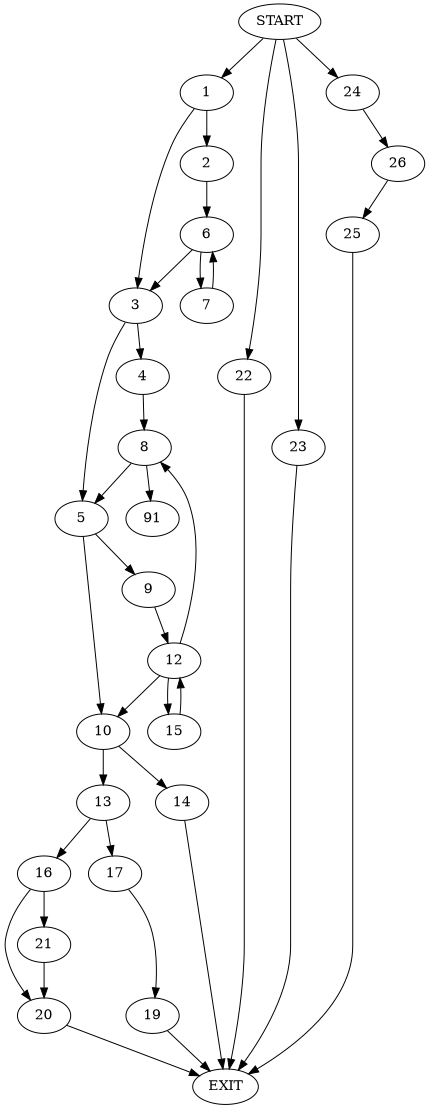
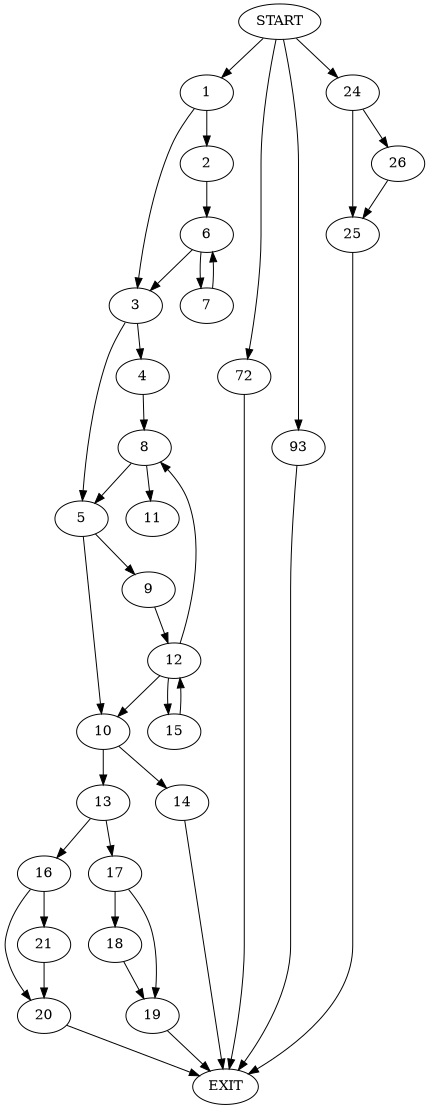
none -> (353, 159)
(244, 377) -> (244, 377)
(299, 448) -> (299, 448)
(153, 519) -> (153, 519)
none -> (115, 945)
